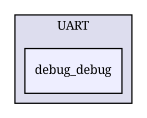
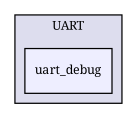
(73, 71) -> (68, 71)
